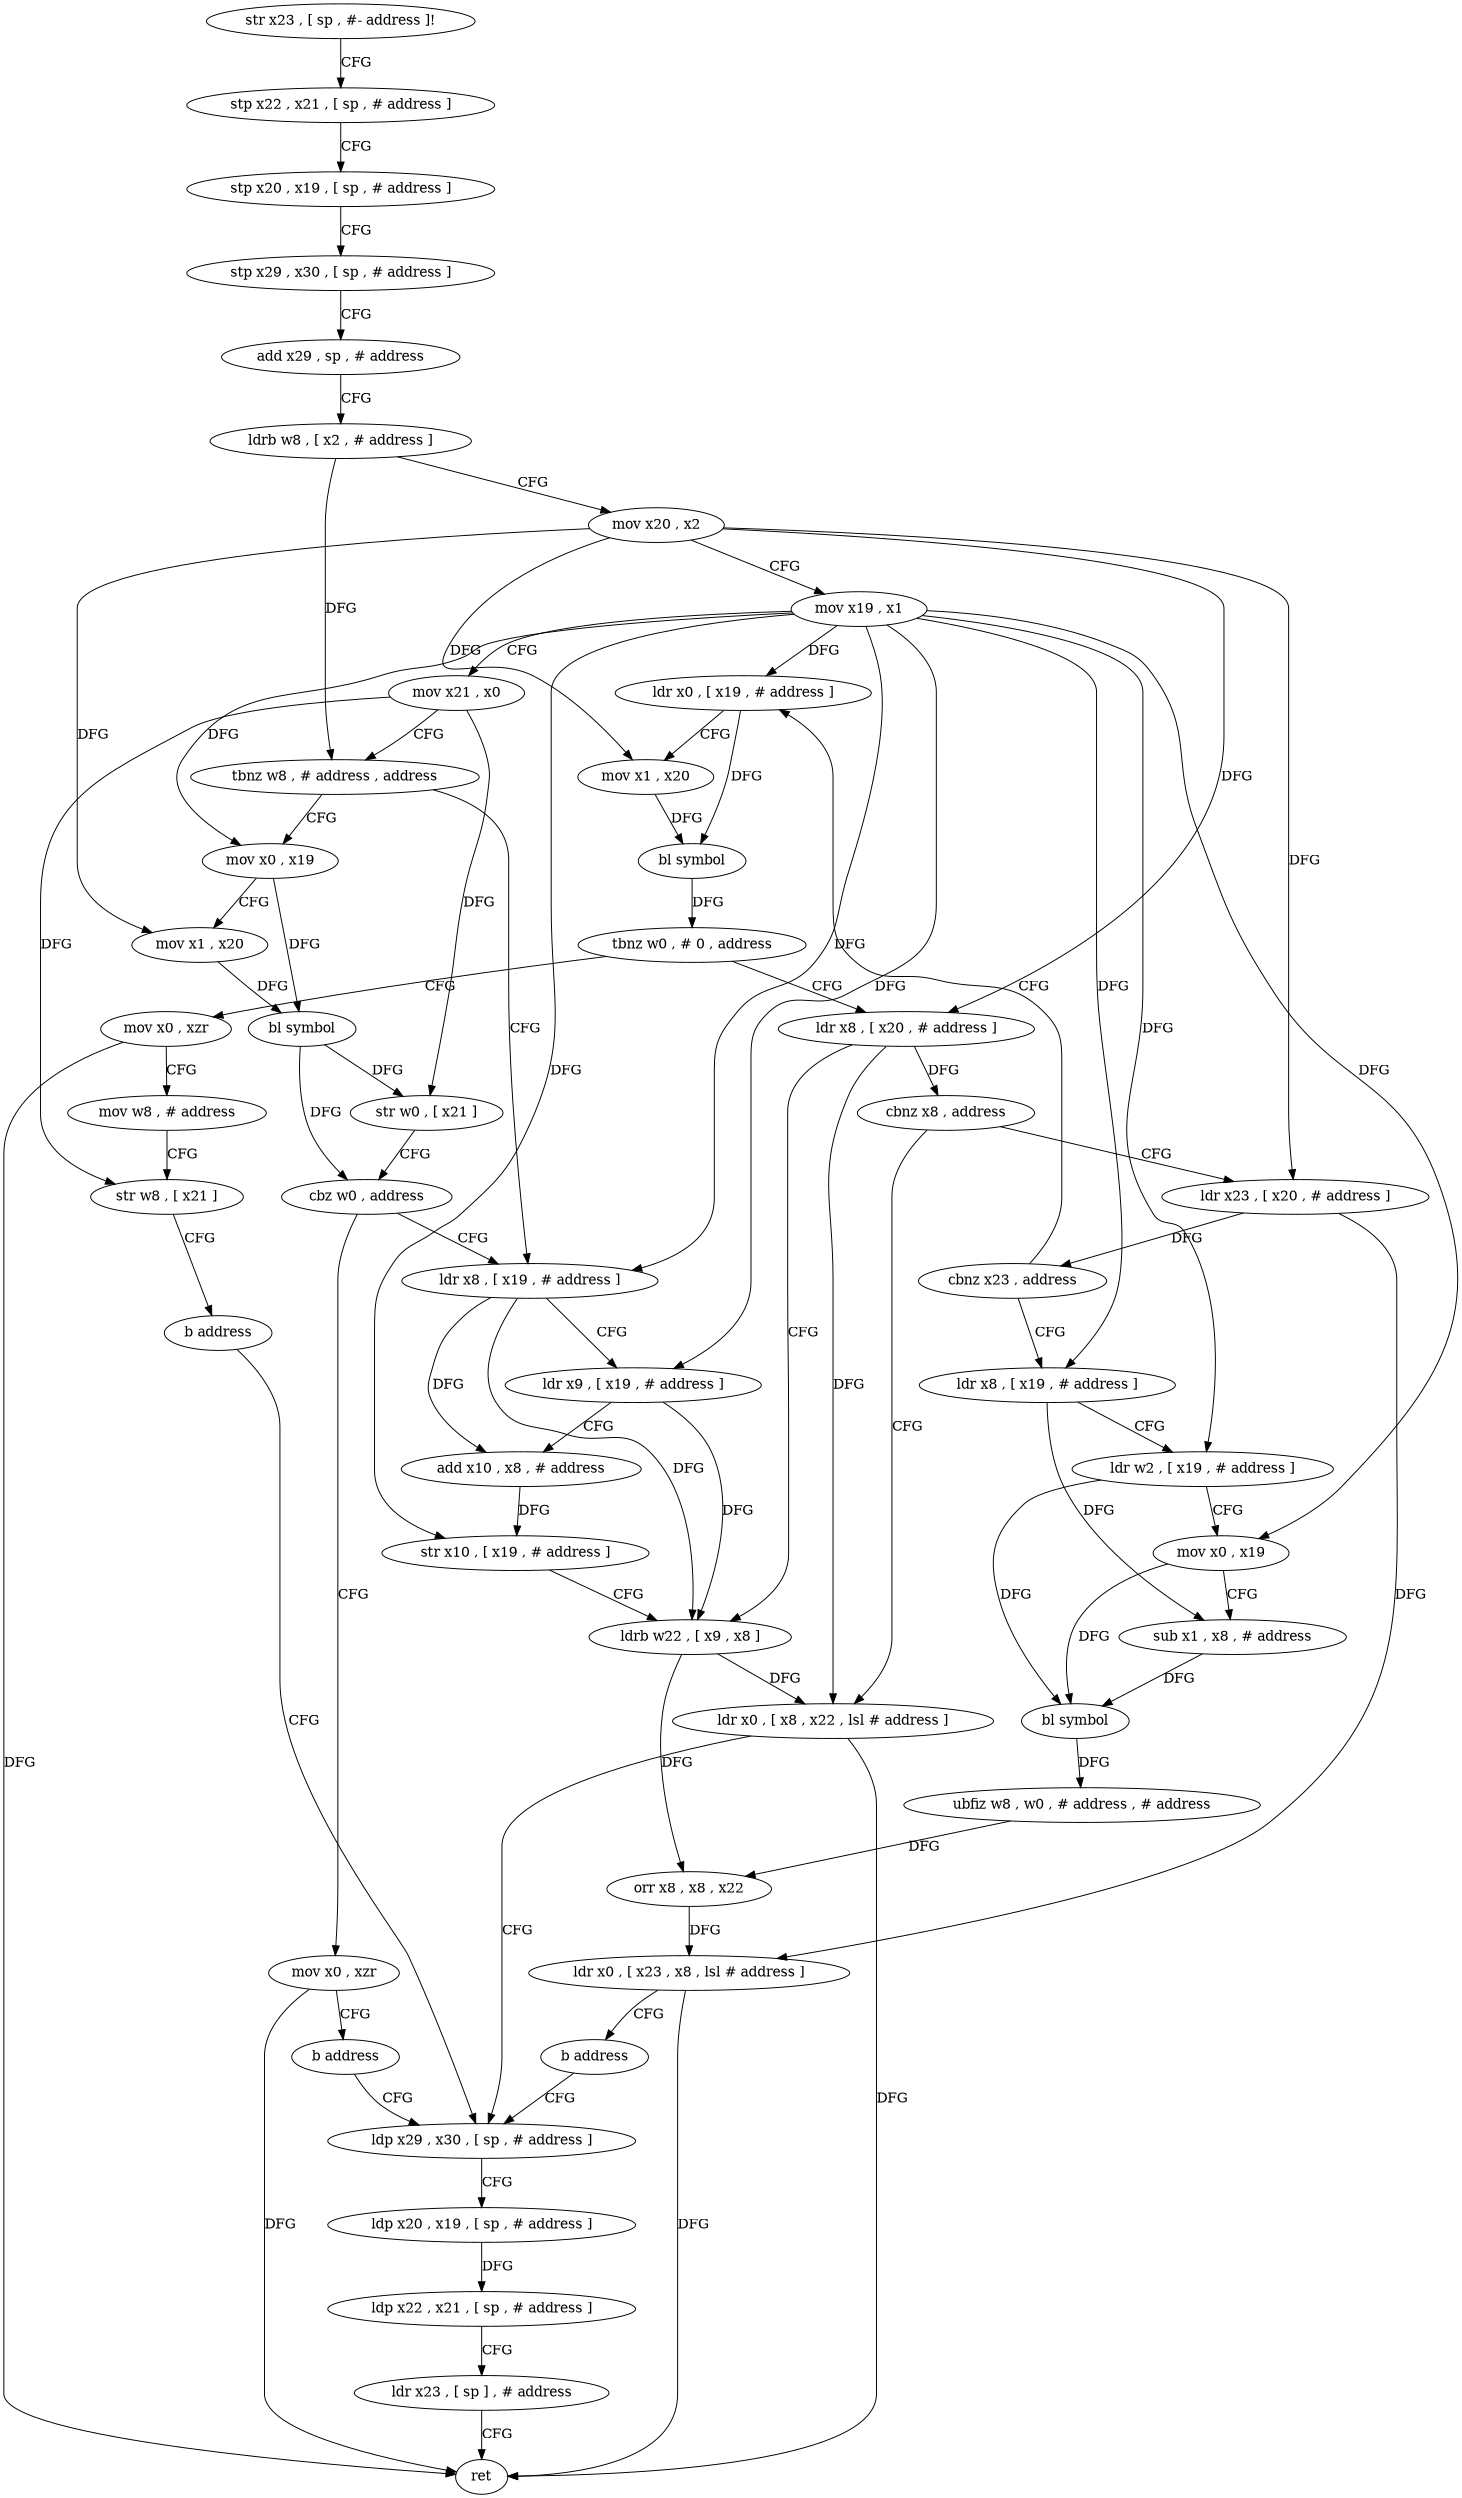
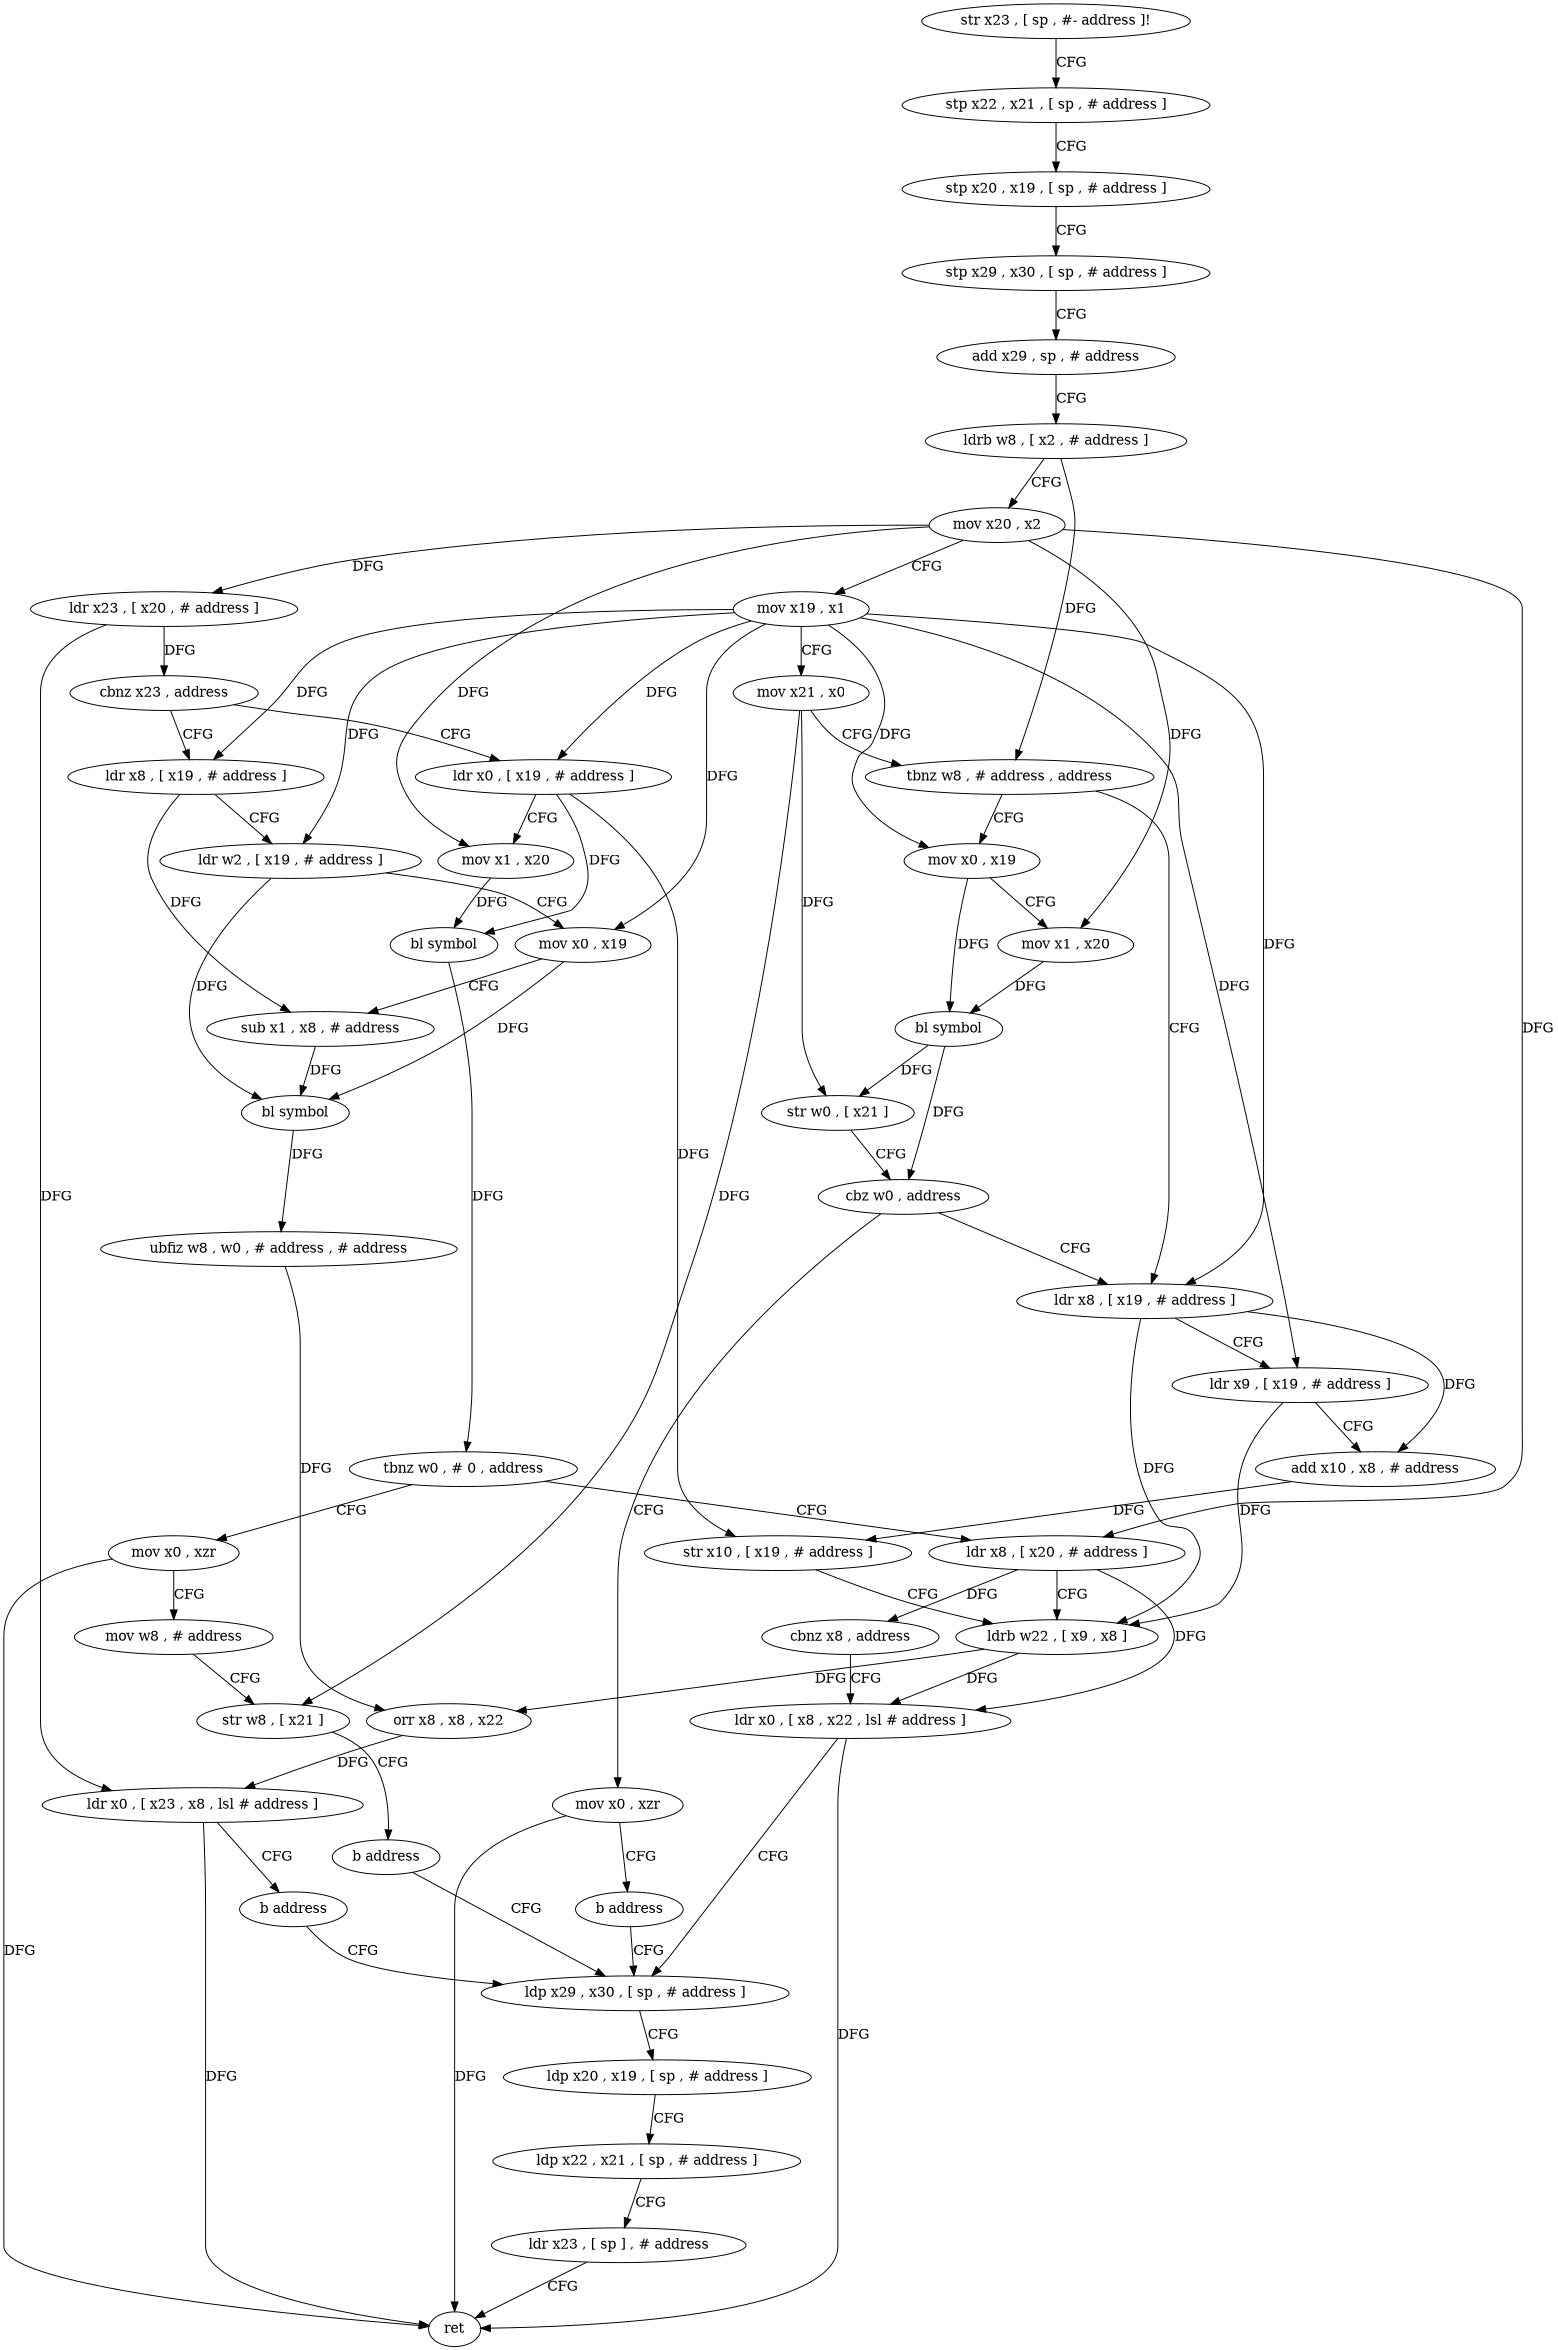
(555, 1029) -> (678, 1153)
(1107, 1152) -> none
(498, 2267) -> (669, 2119)
